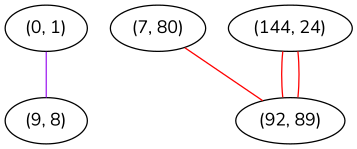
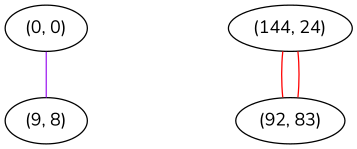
(46, 28) -> (46, 28)
(158, 28) -> none
(290, 121) -> (290, 121)
